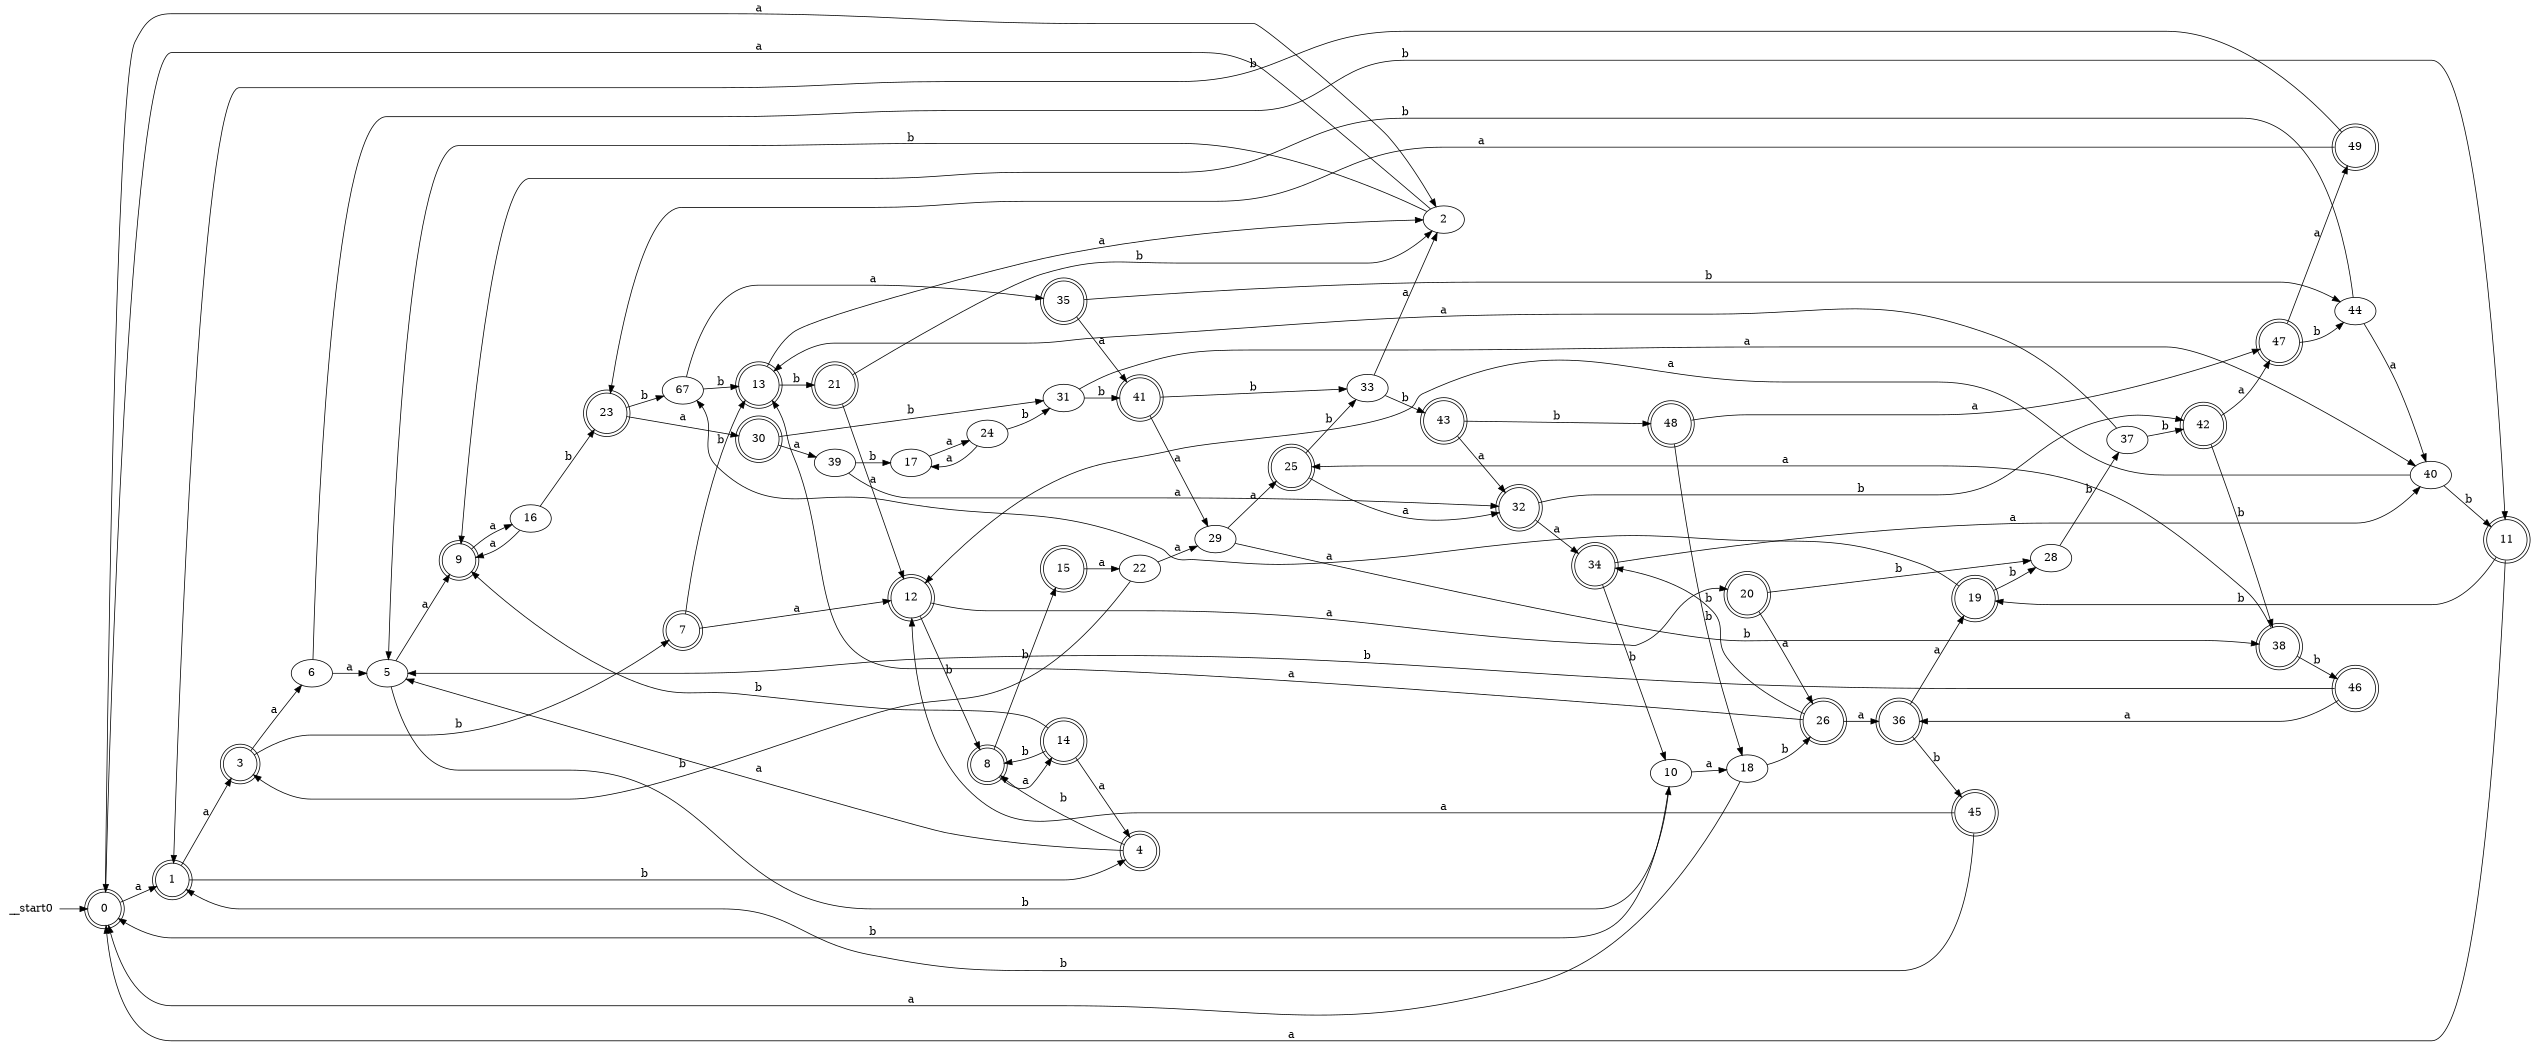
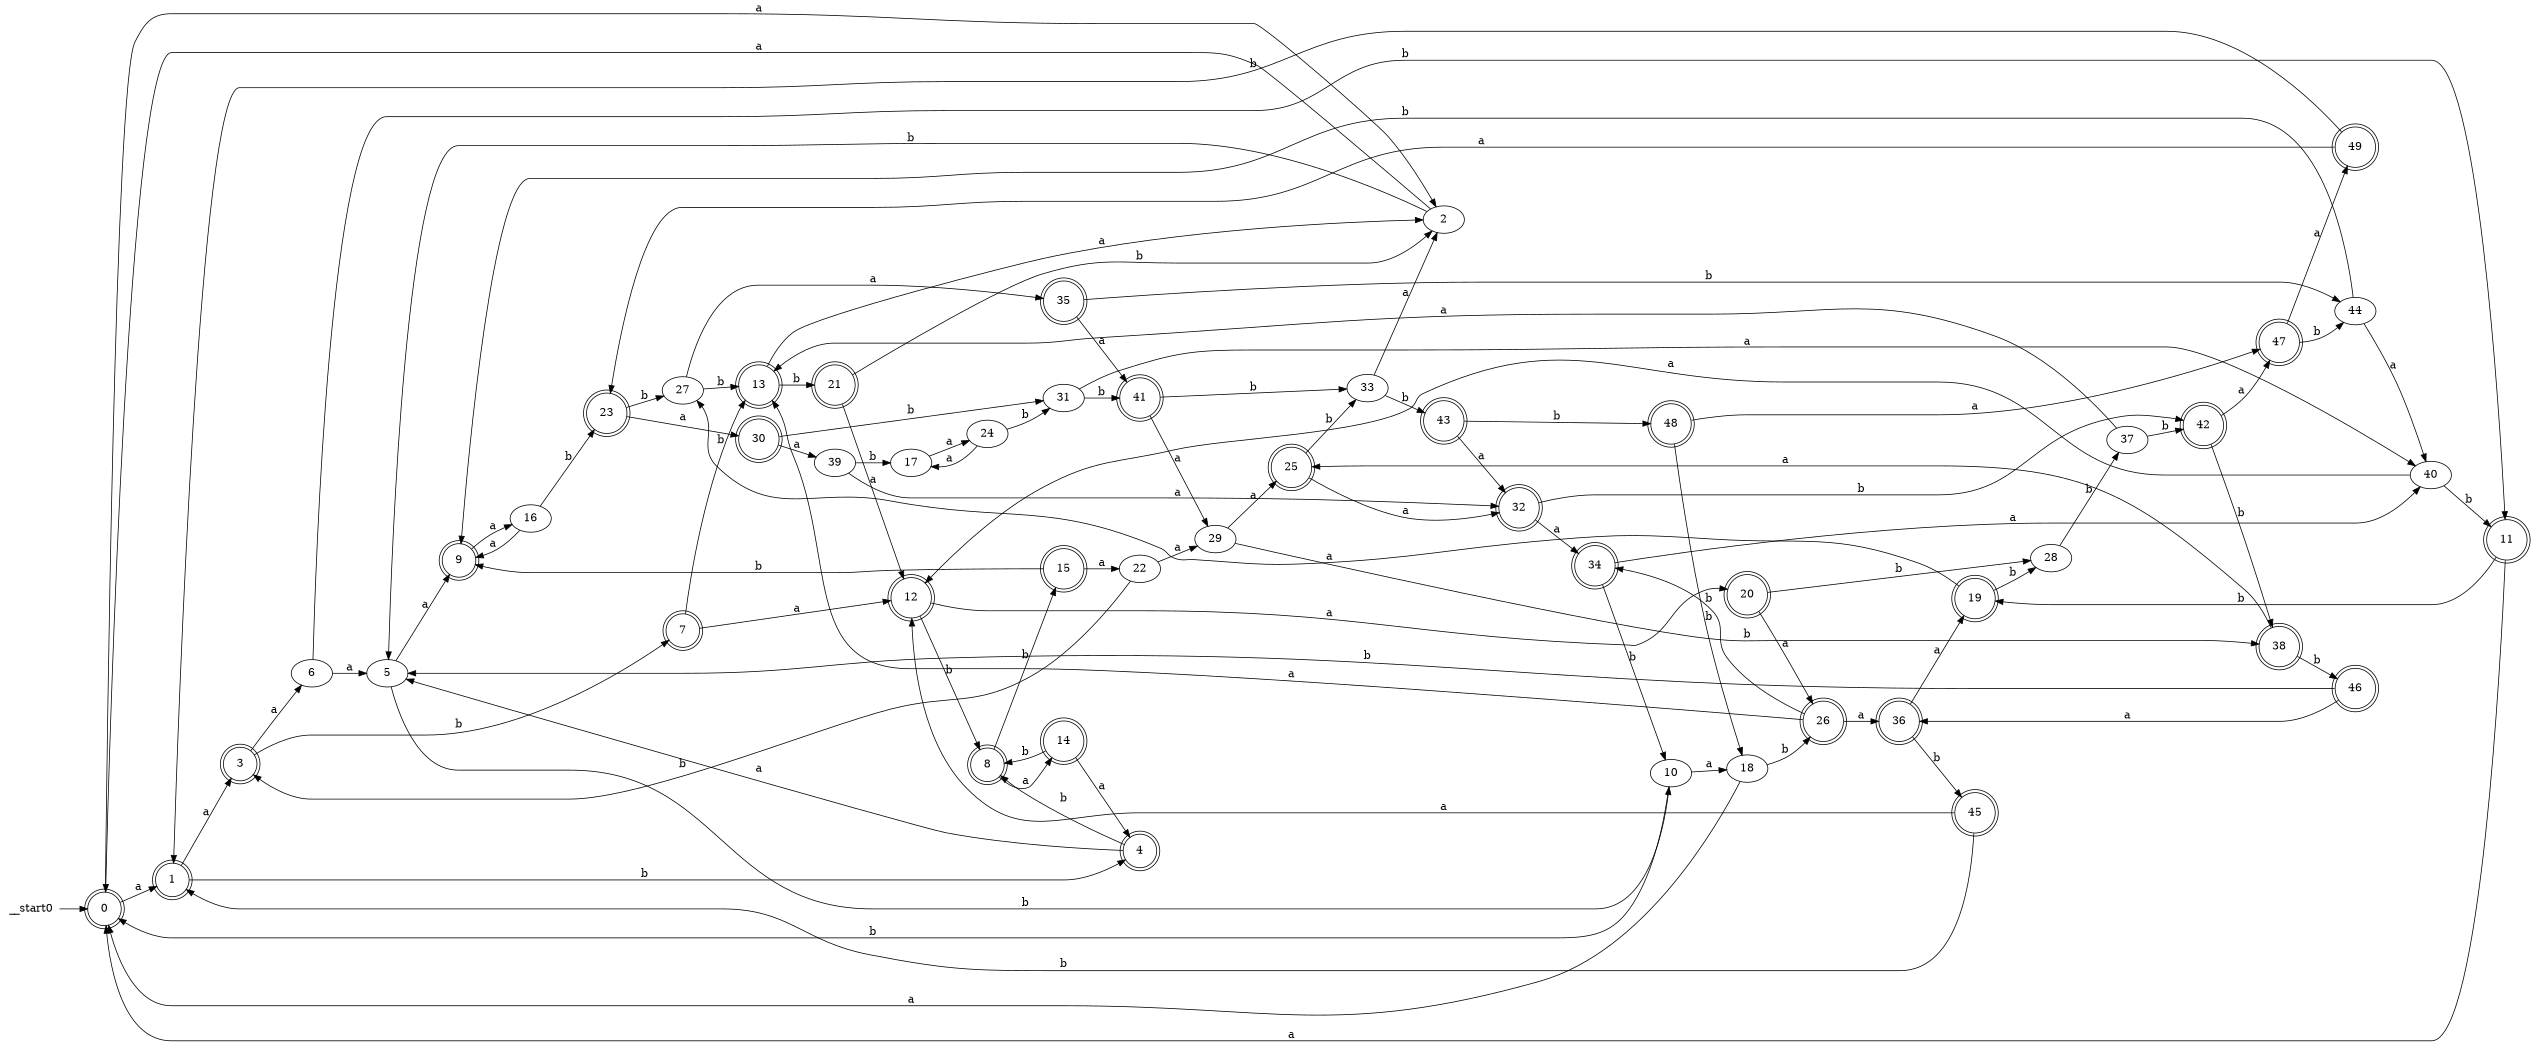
(683, 390) -> (683, 390)
(748, 695) -> (763, 573)
